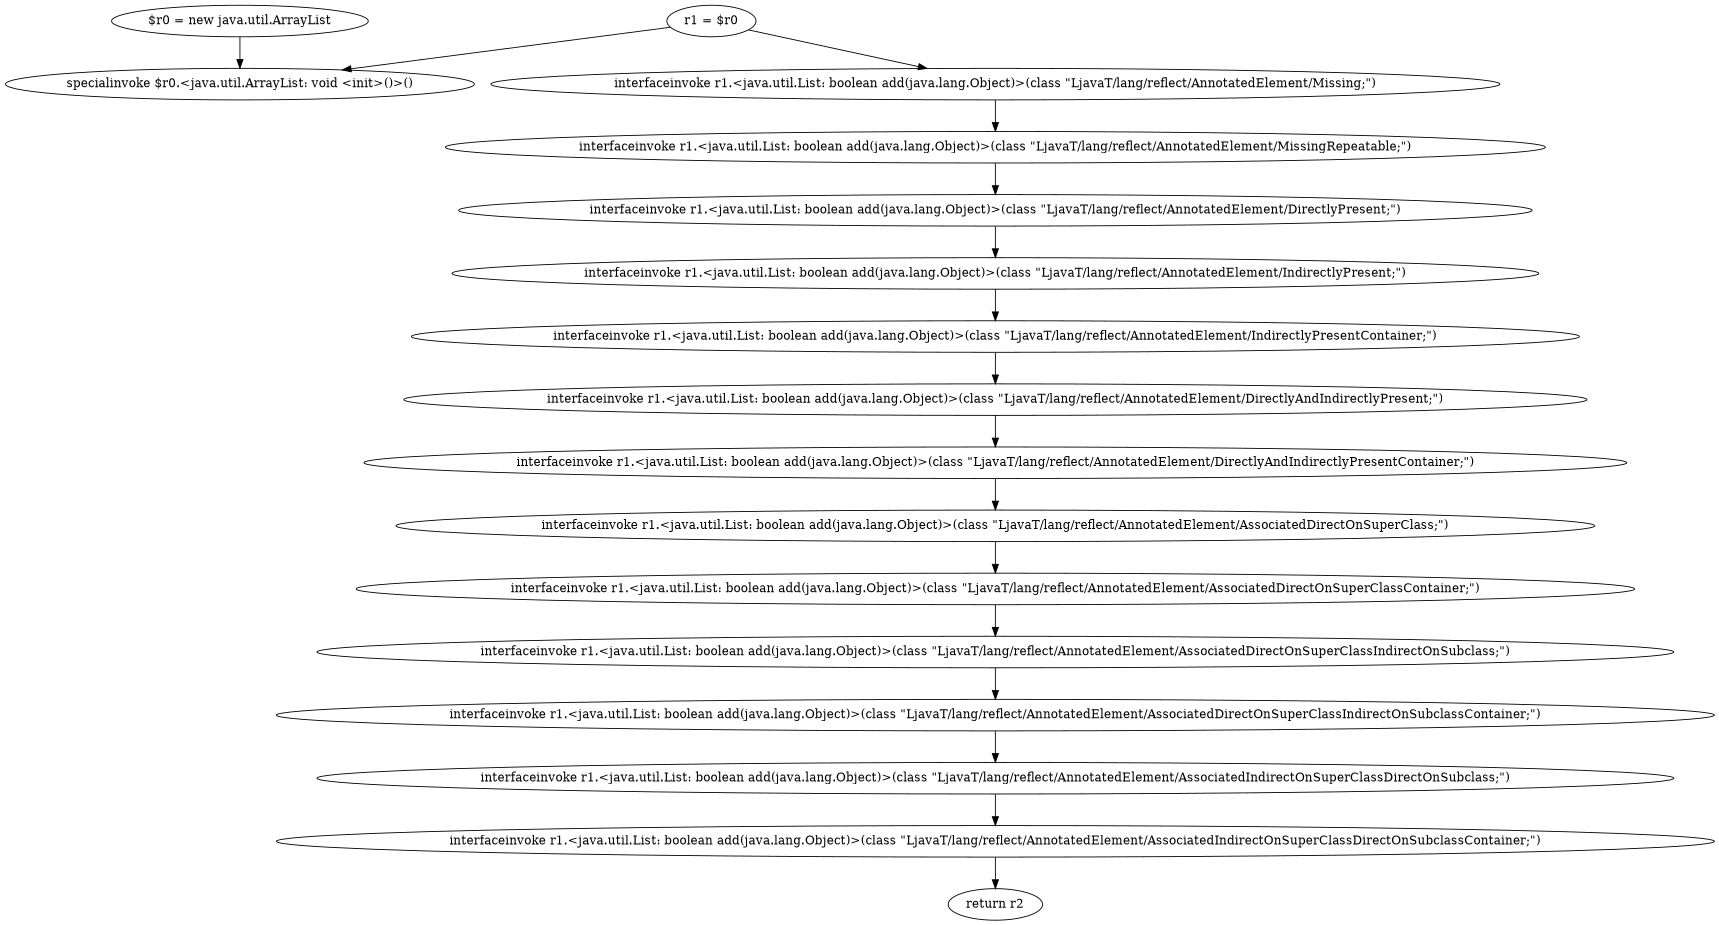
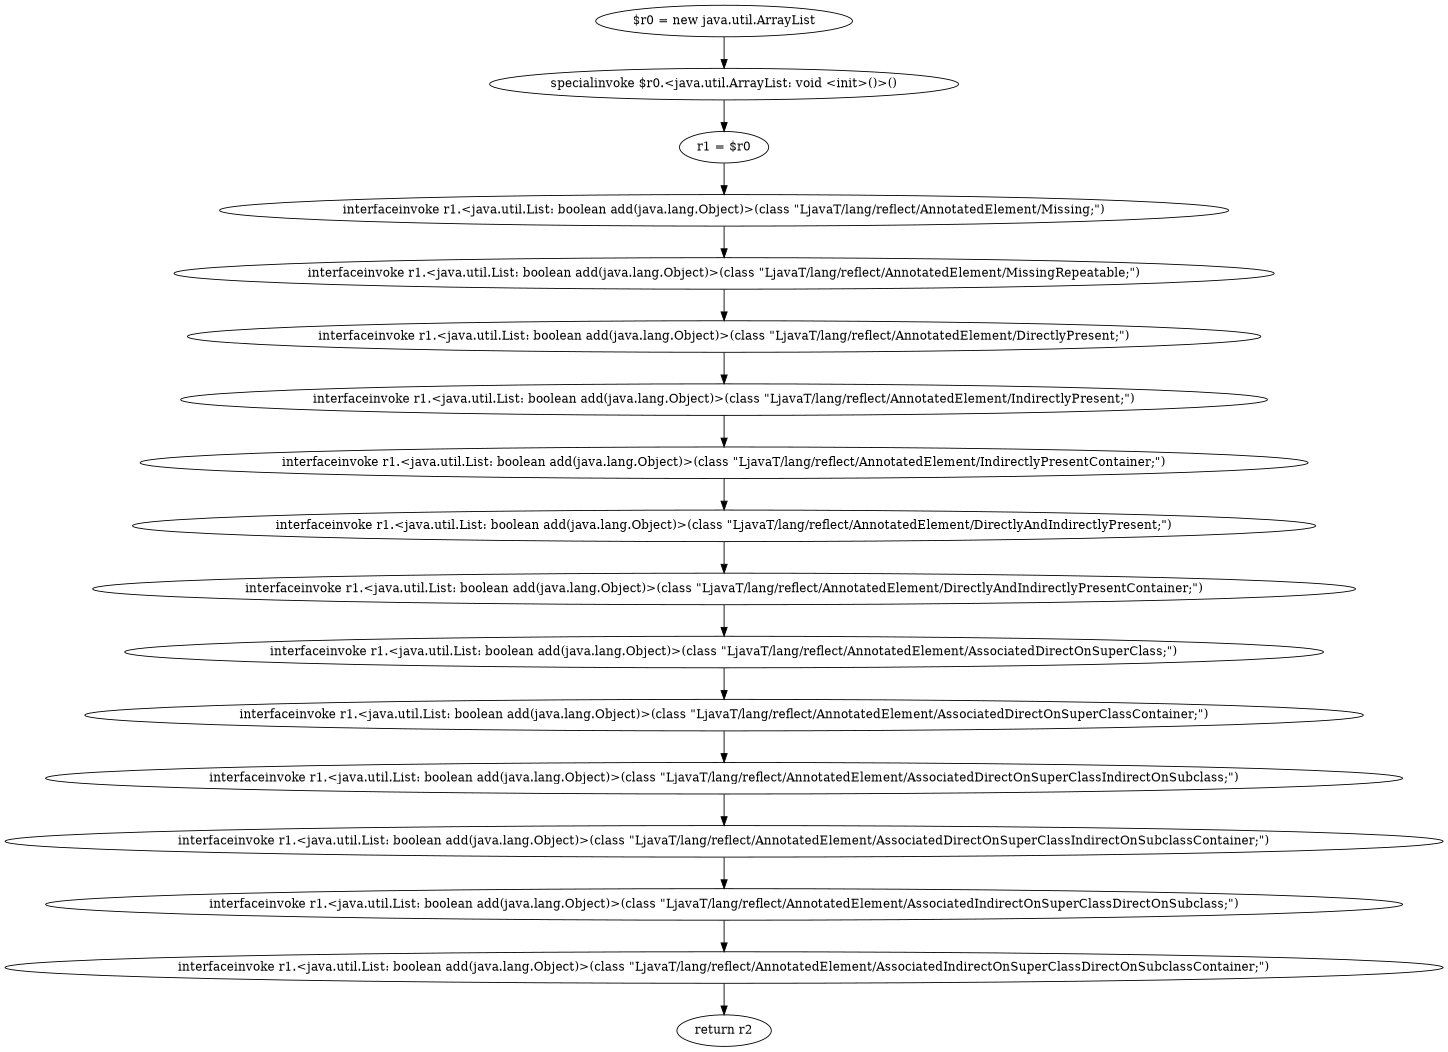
(511, 48) -> (724, 111)
